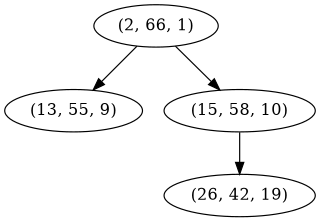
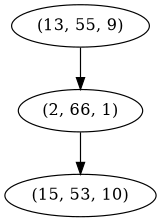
(119, 64) -> (80, 63)
(240, 111) -> (80, 196)
(240, 196) -> none
